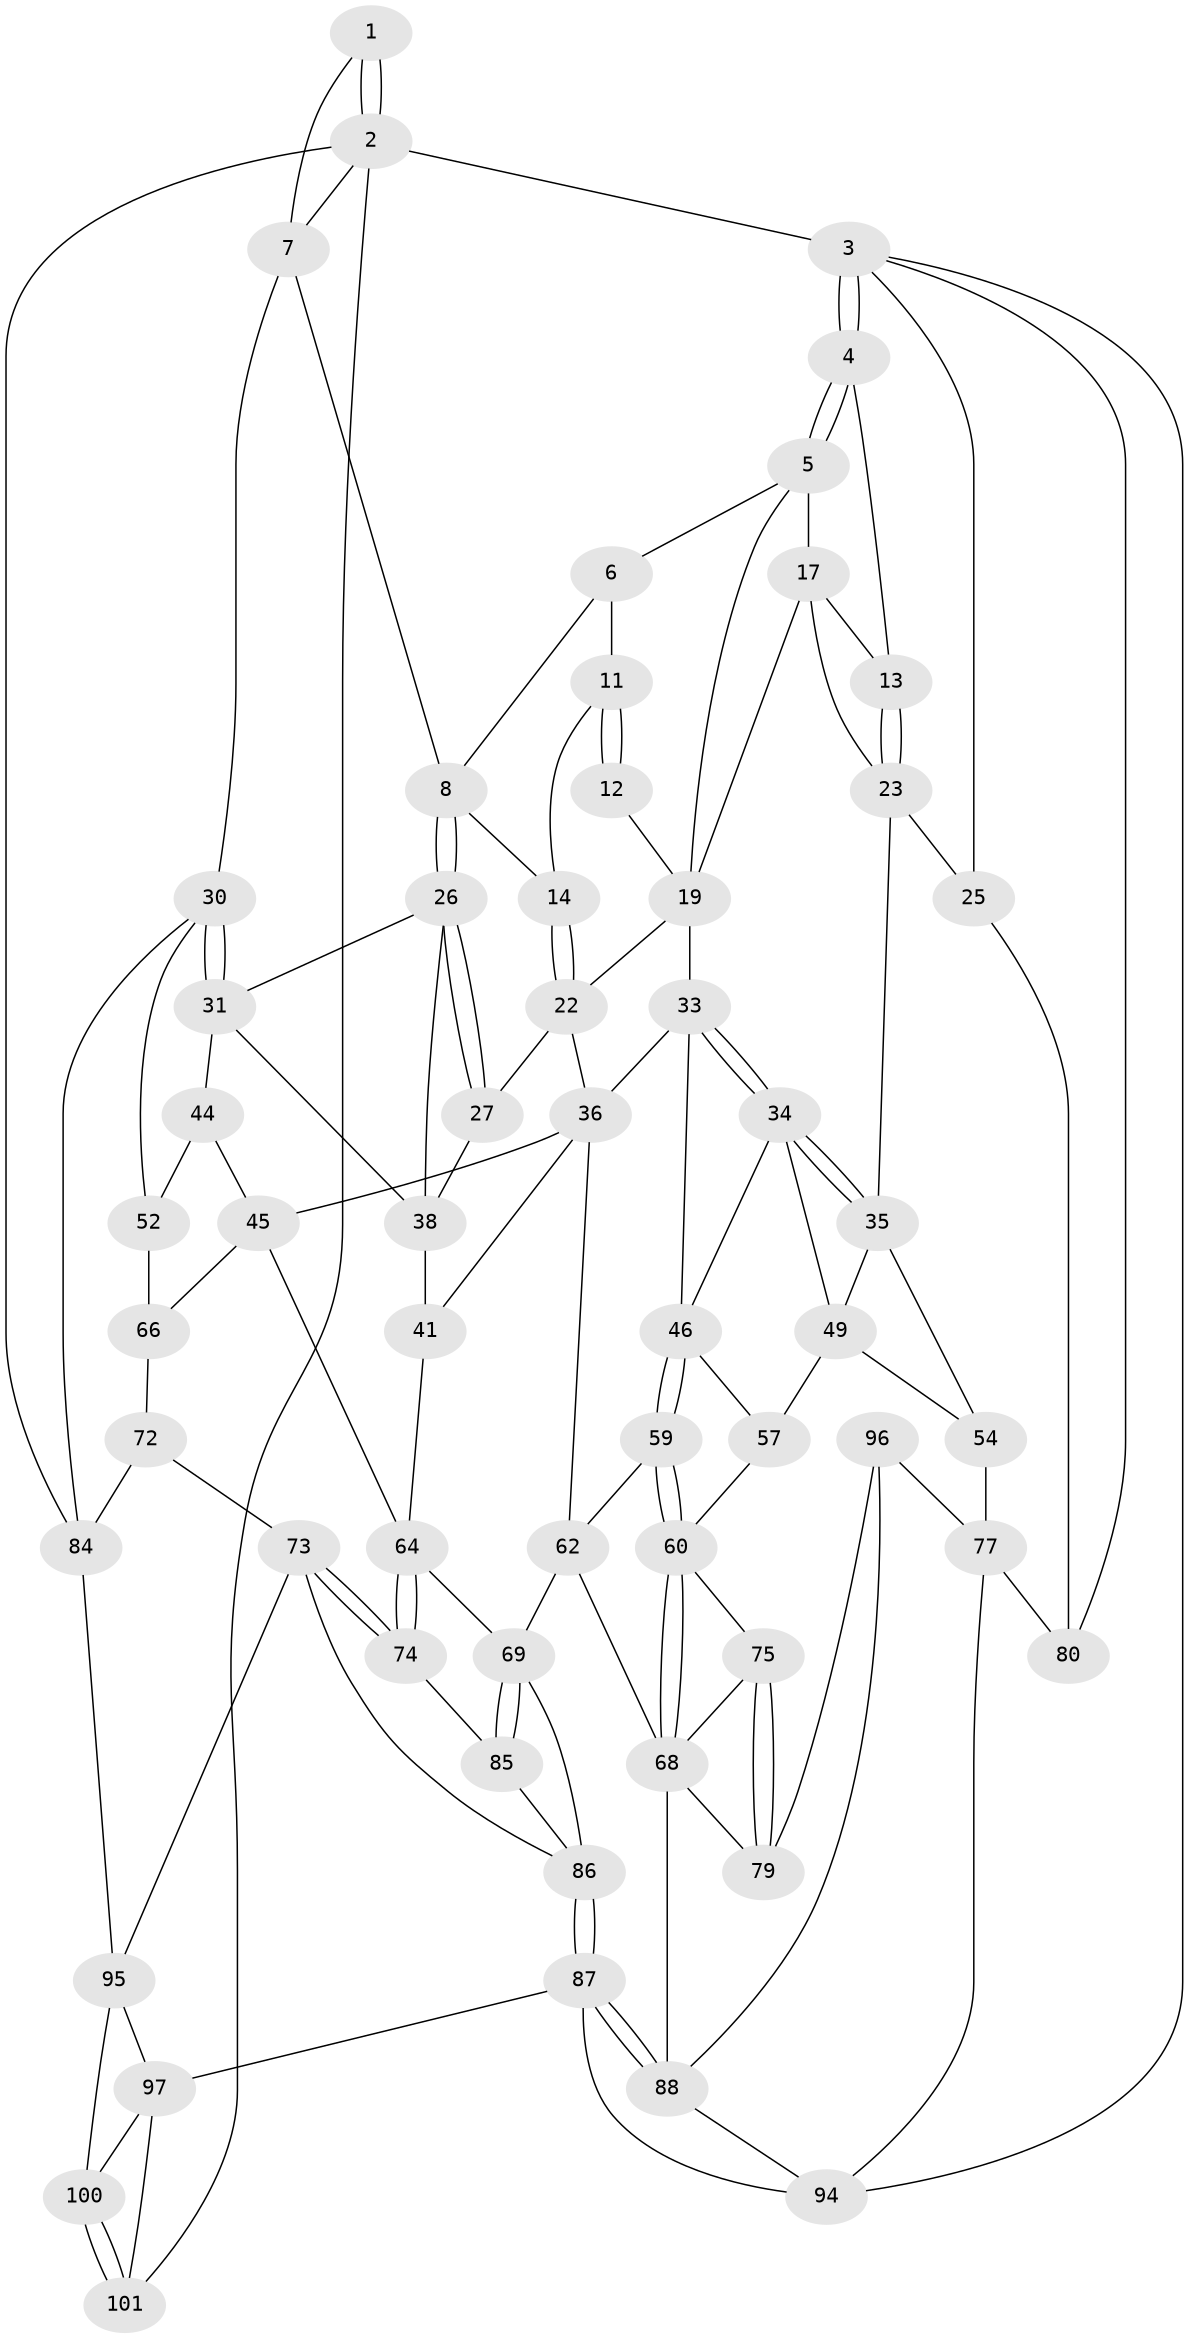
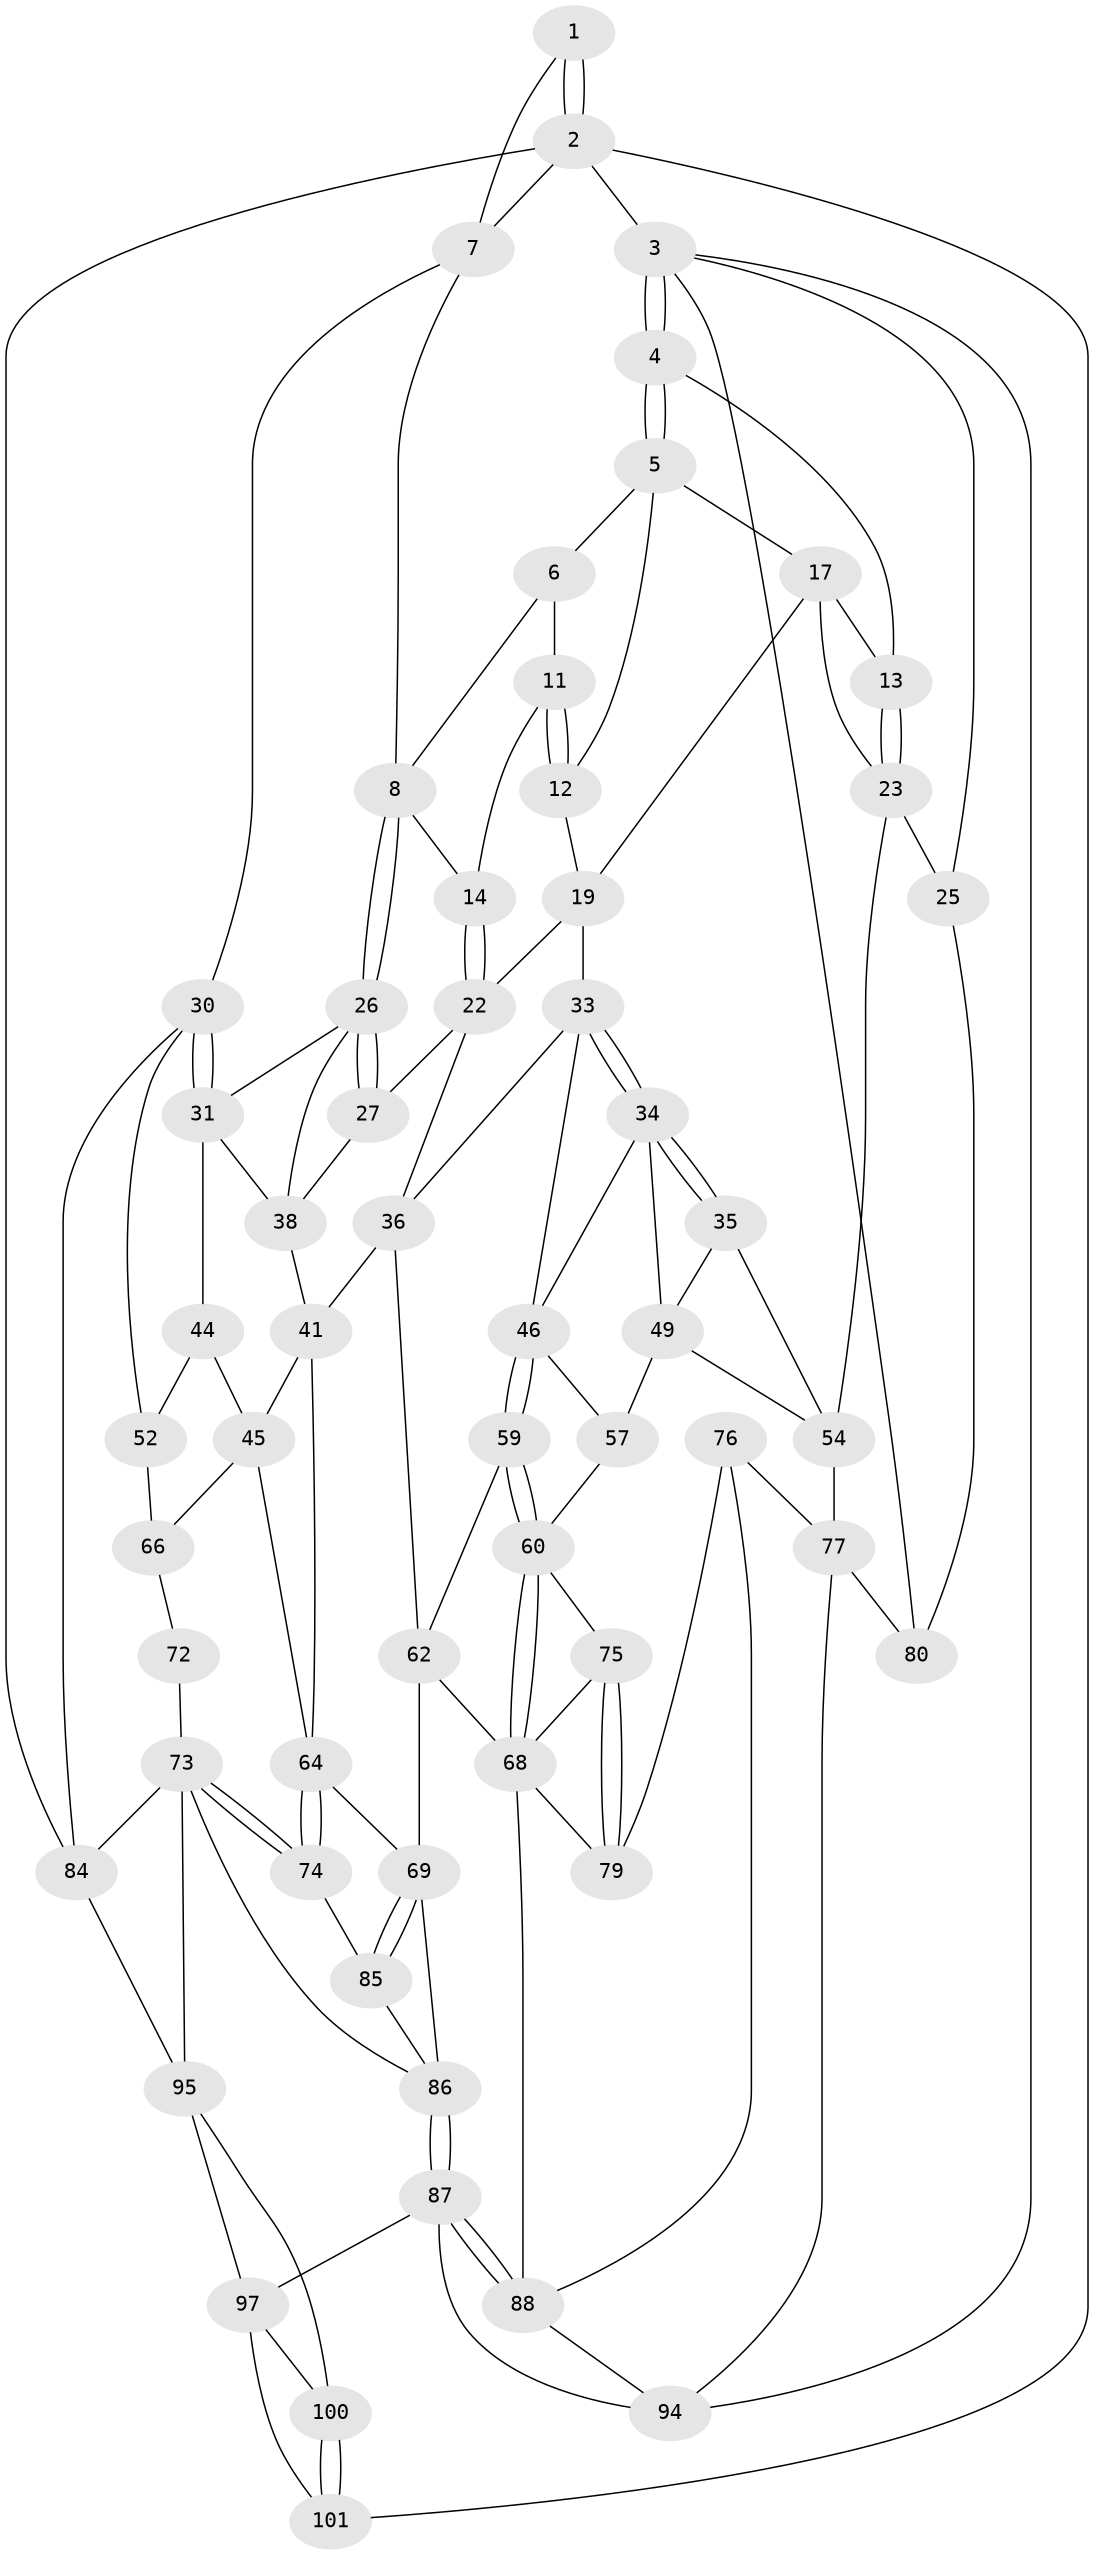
(717, 674) -> (631, 634)
(884, 1007) -> (866, 1115)
(436, 1176) -> (282, 1386)
(878, 1440) -> (726, 1440)
(113, 1494) -> (129, 1818)
